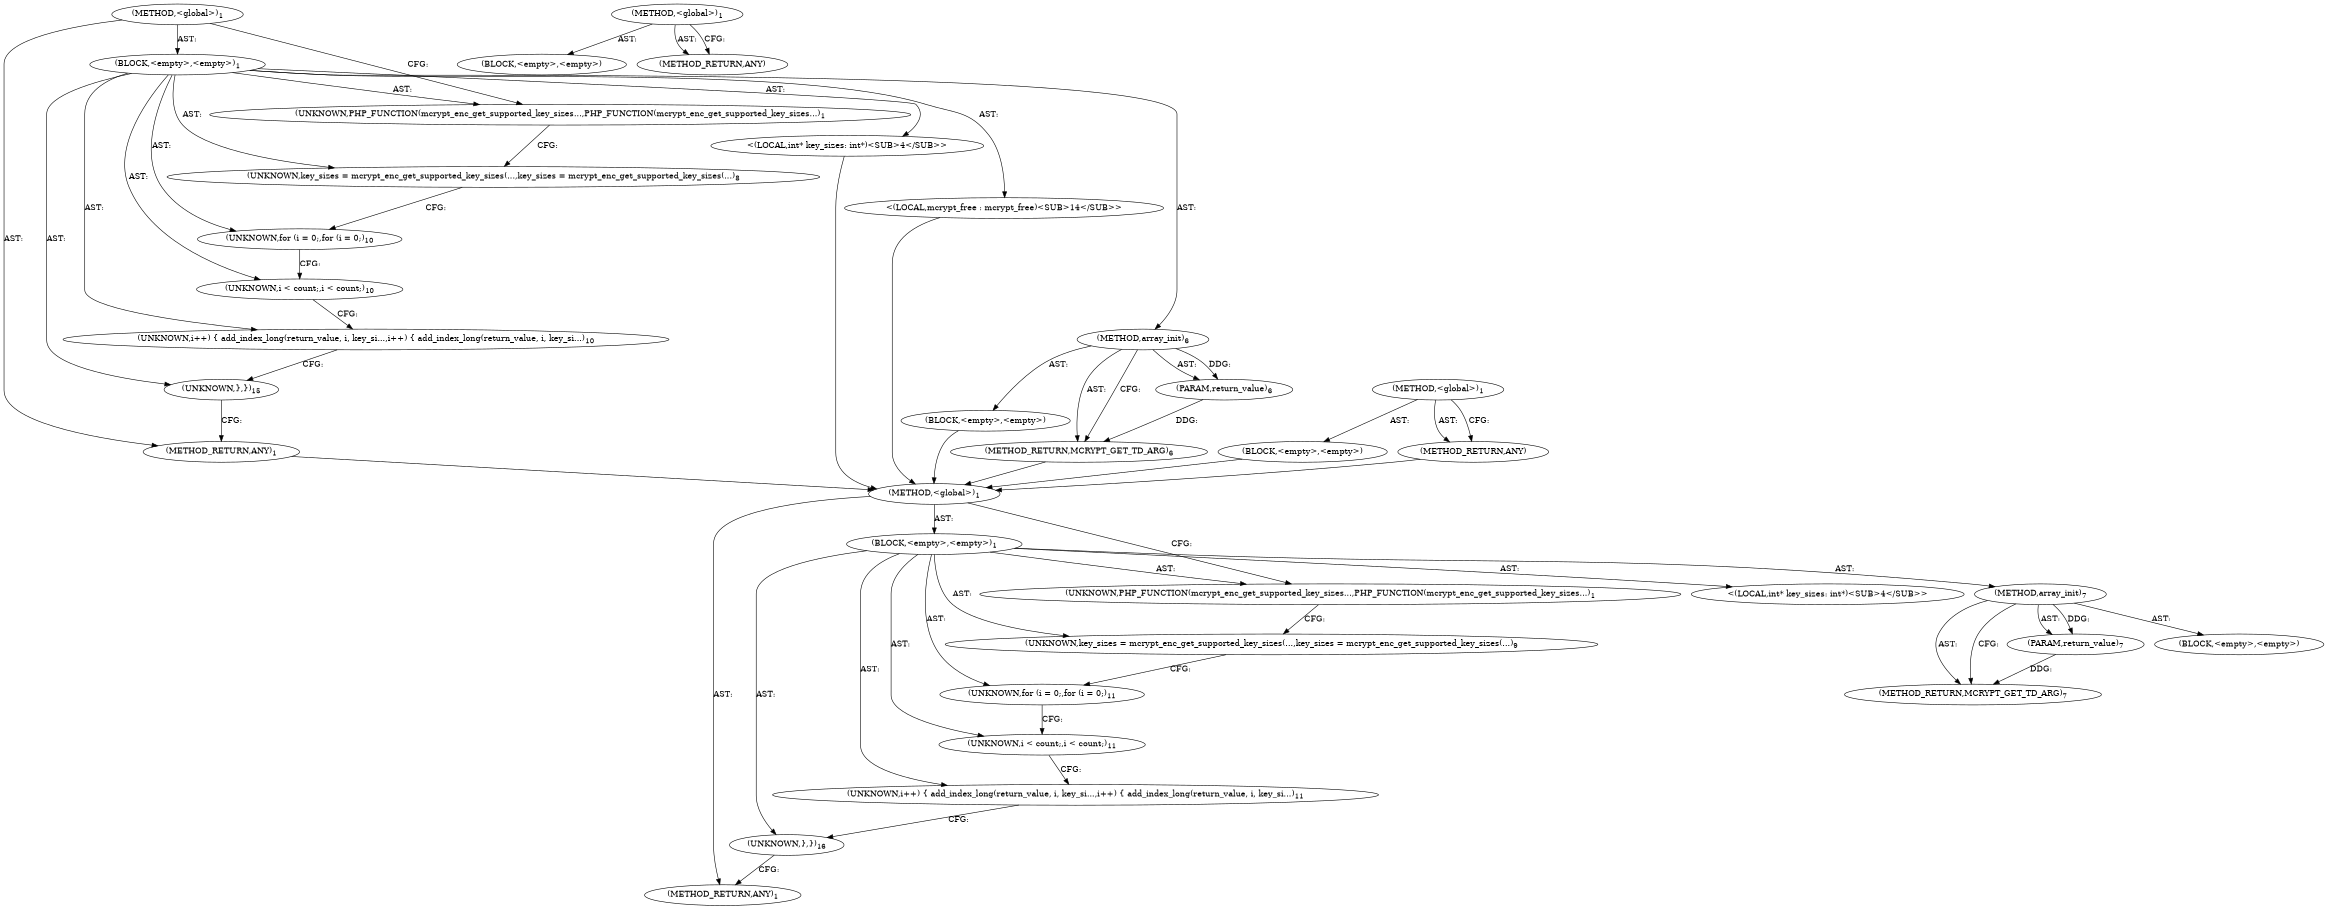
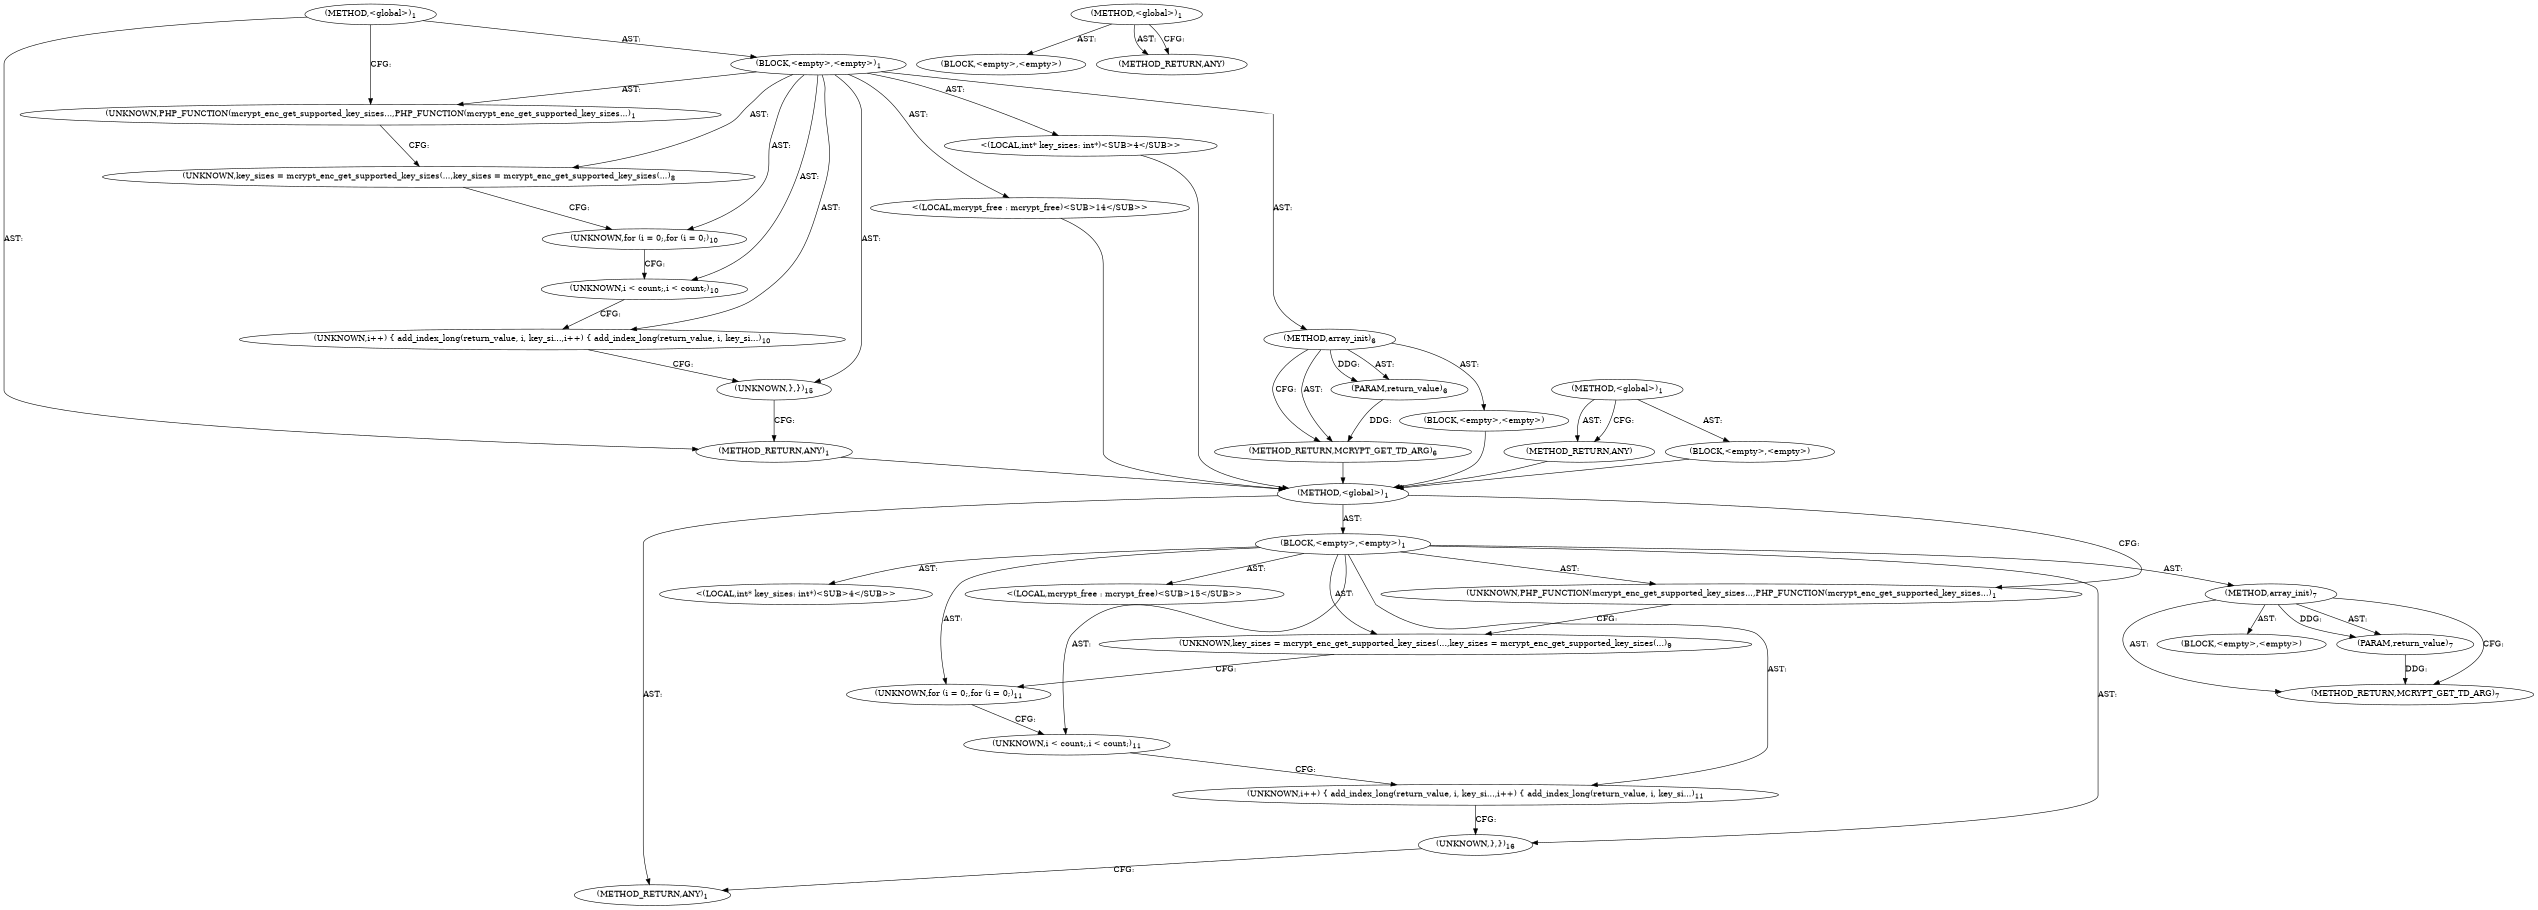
none -> (1125, 594)
